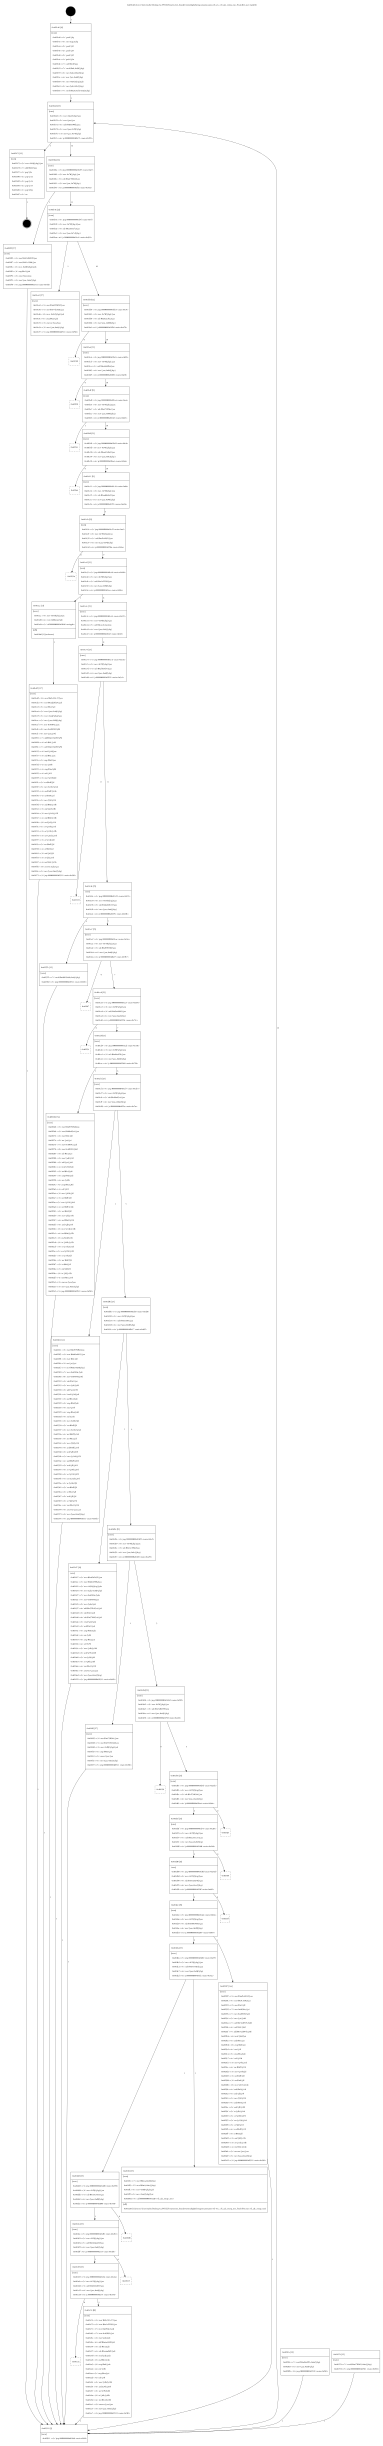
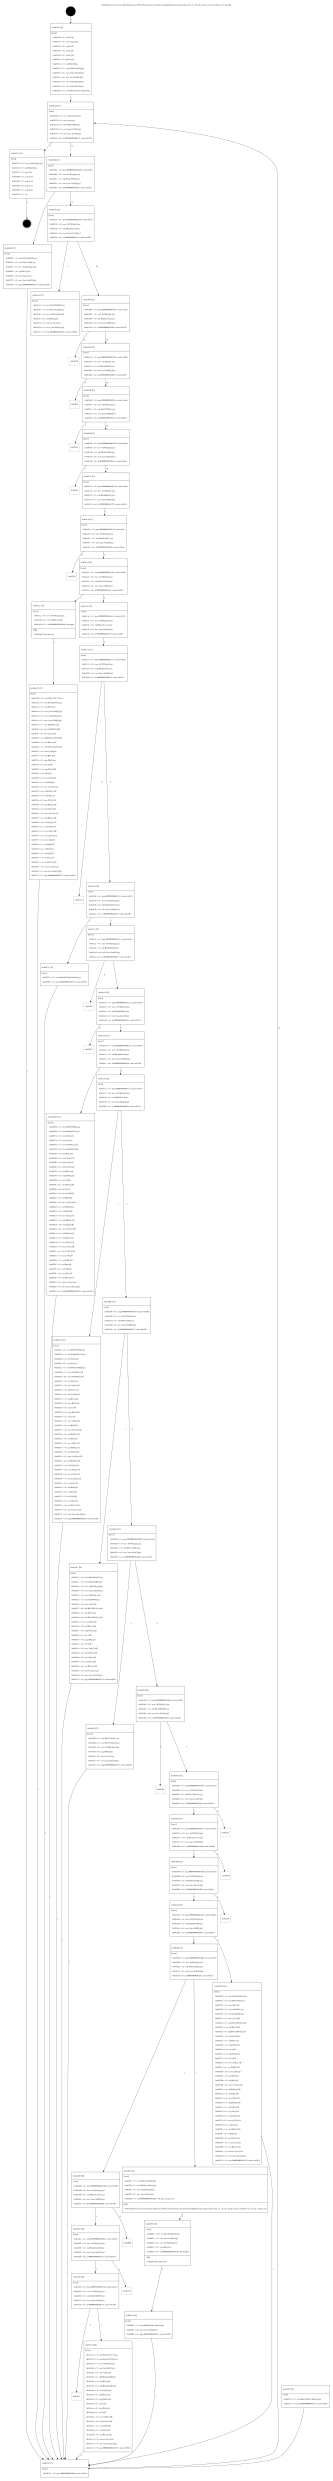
none -> (167, 2243)
